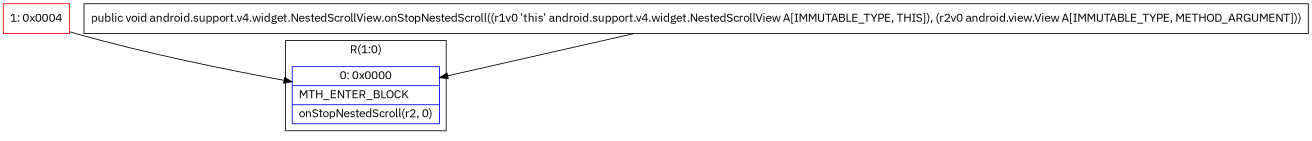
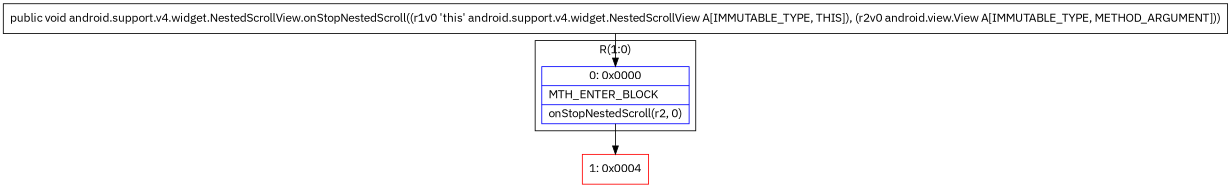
(176, 59) -> (615, 136)
